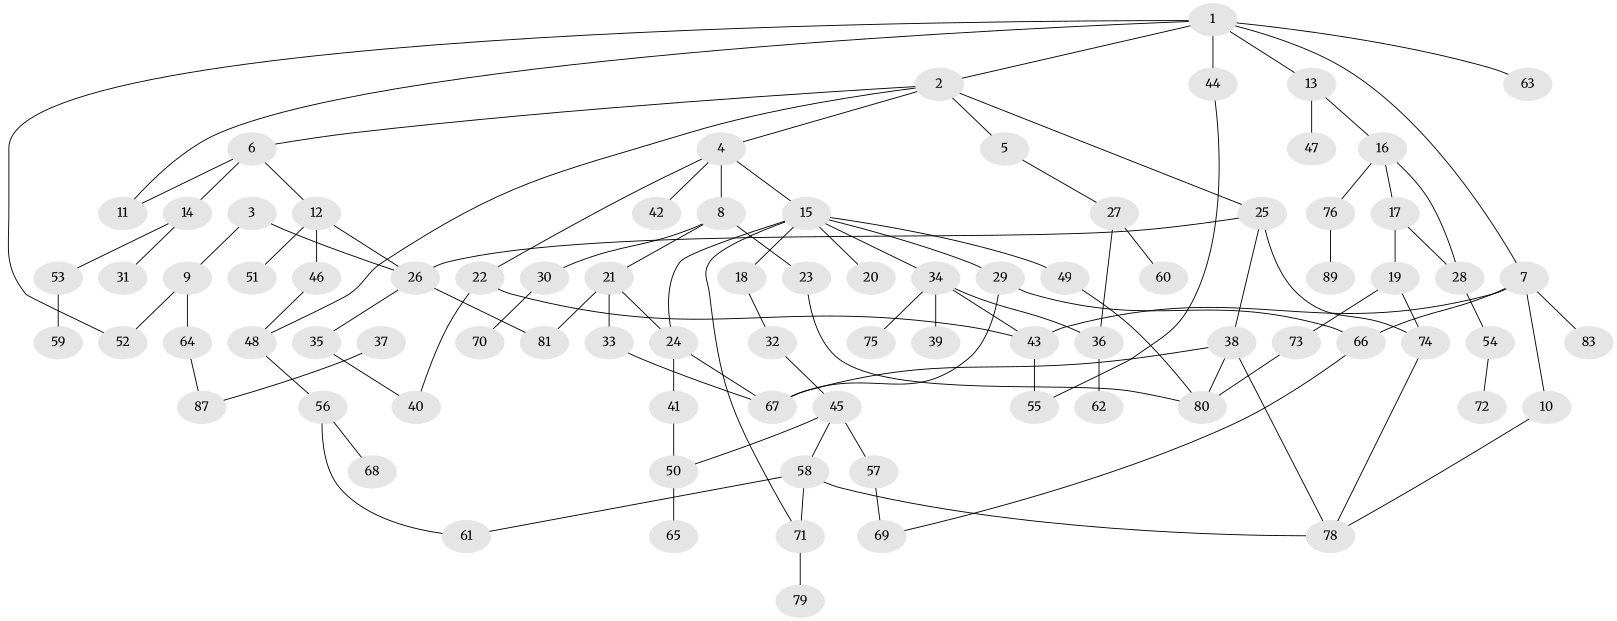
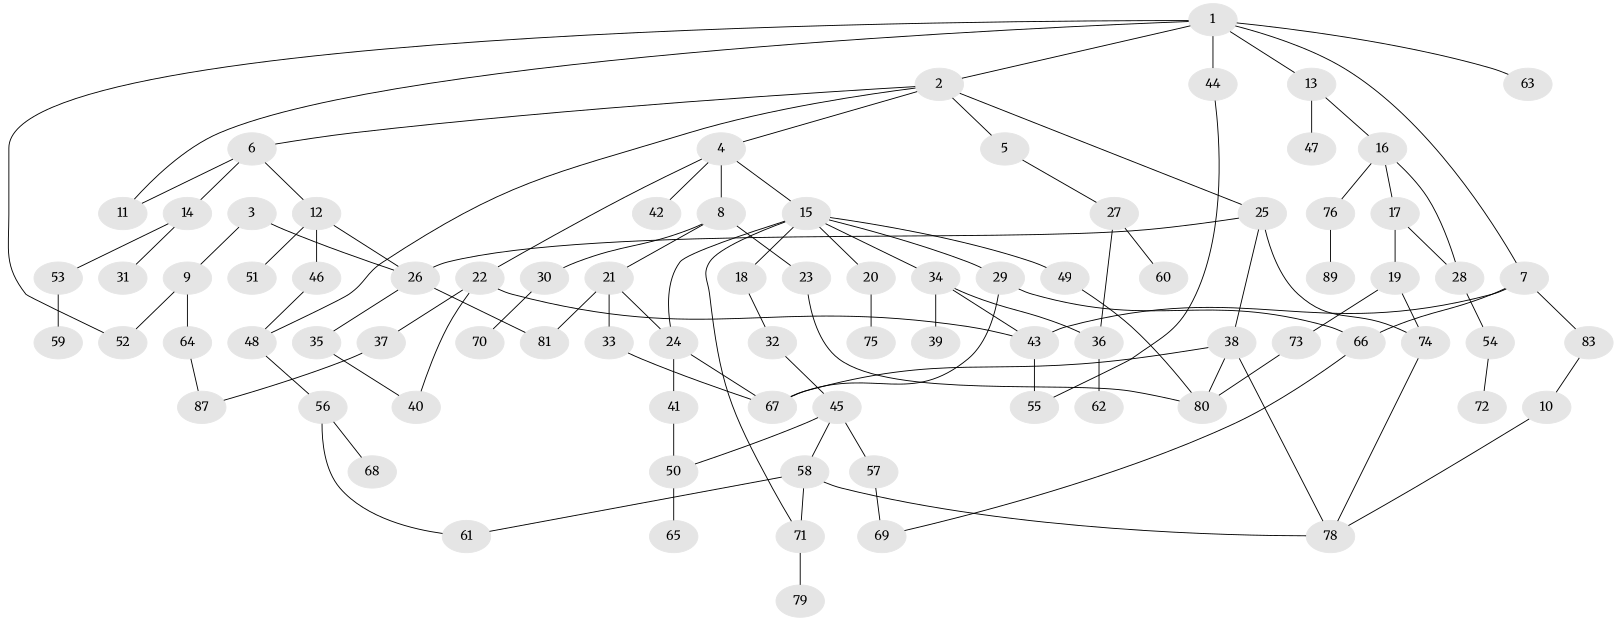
(903, 310) -> (871, 311)
none -> (430, 311)
(1535, 343) -> (1568, 375)
